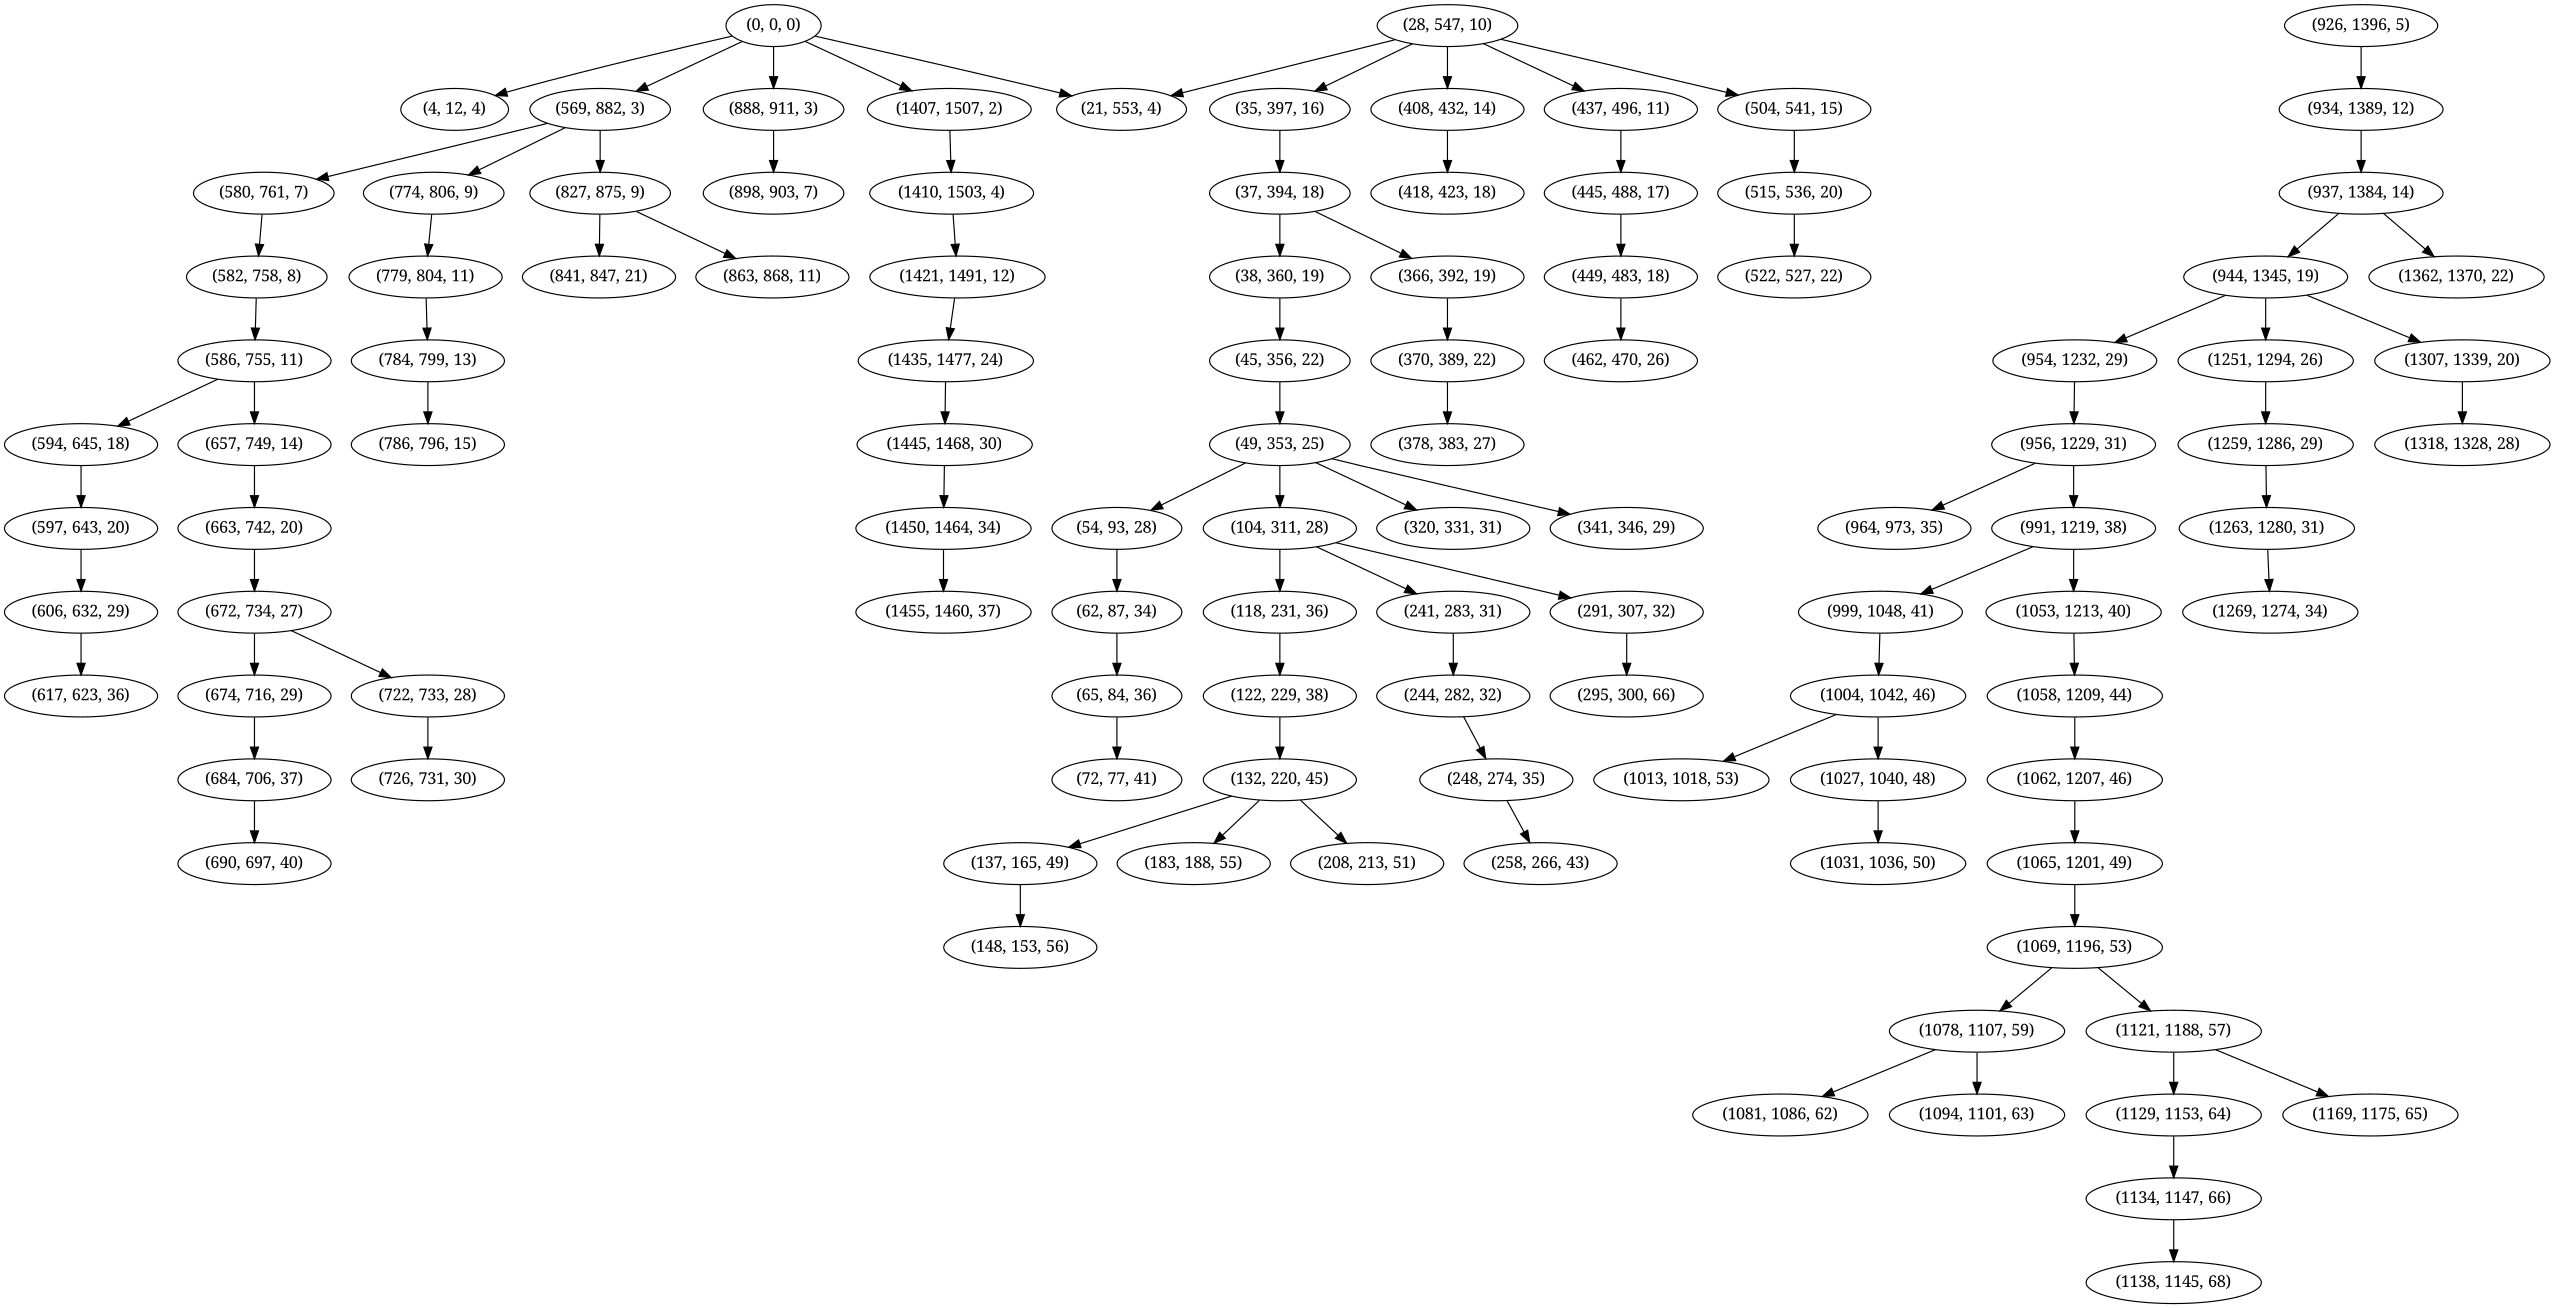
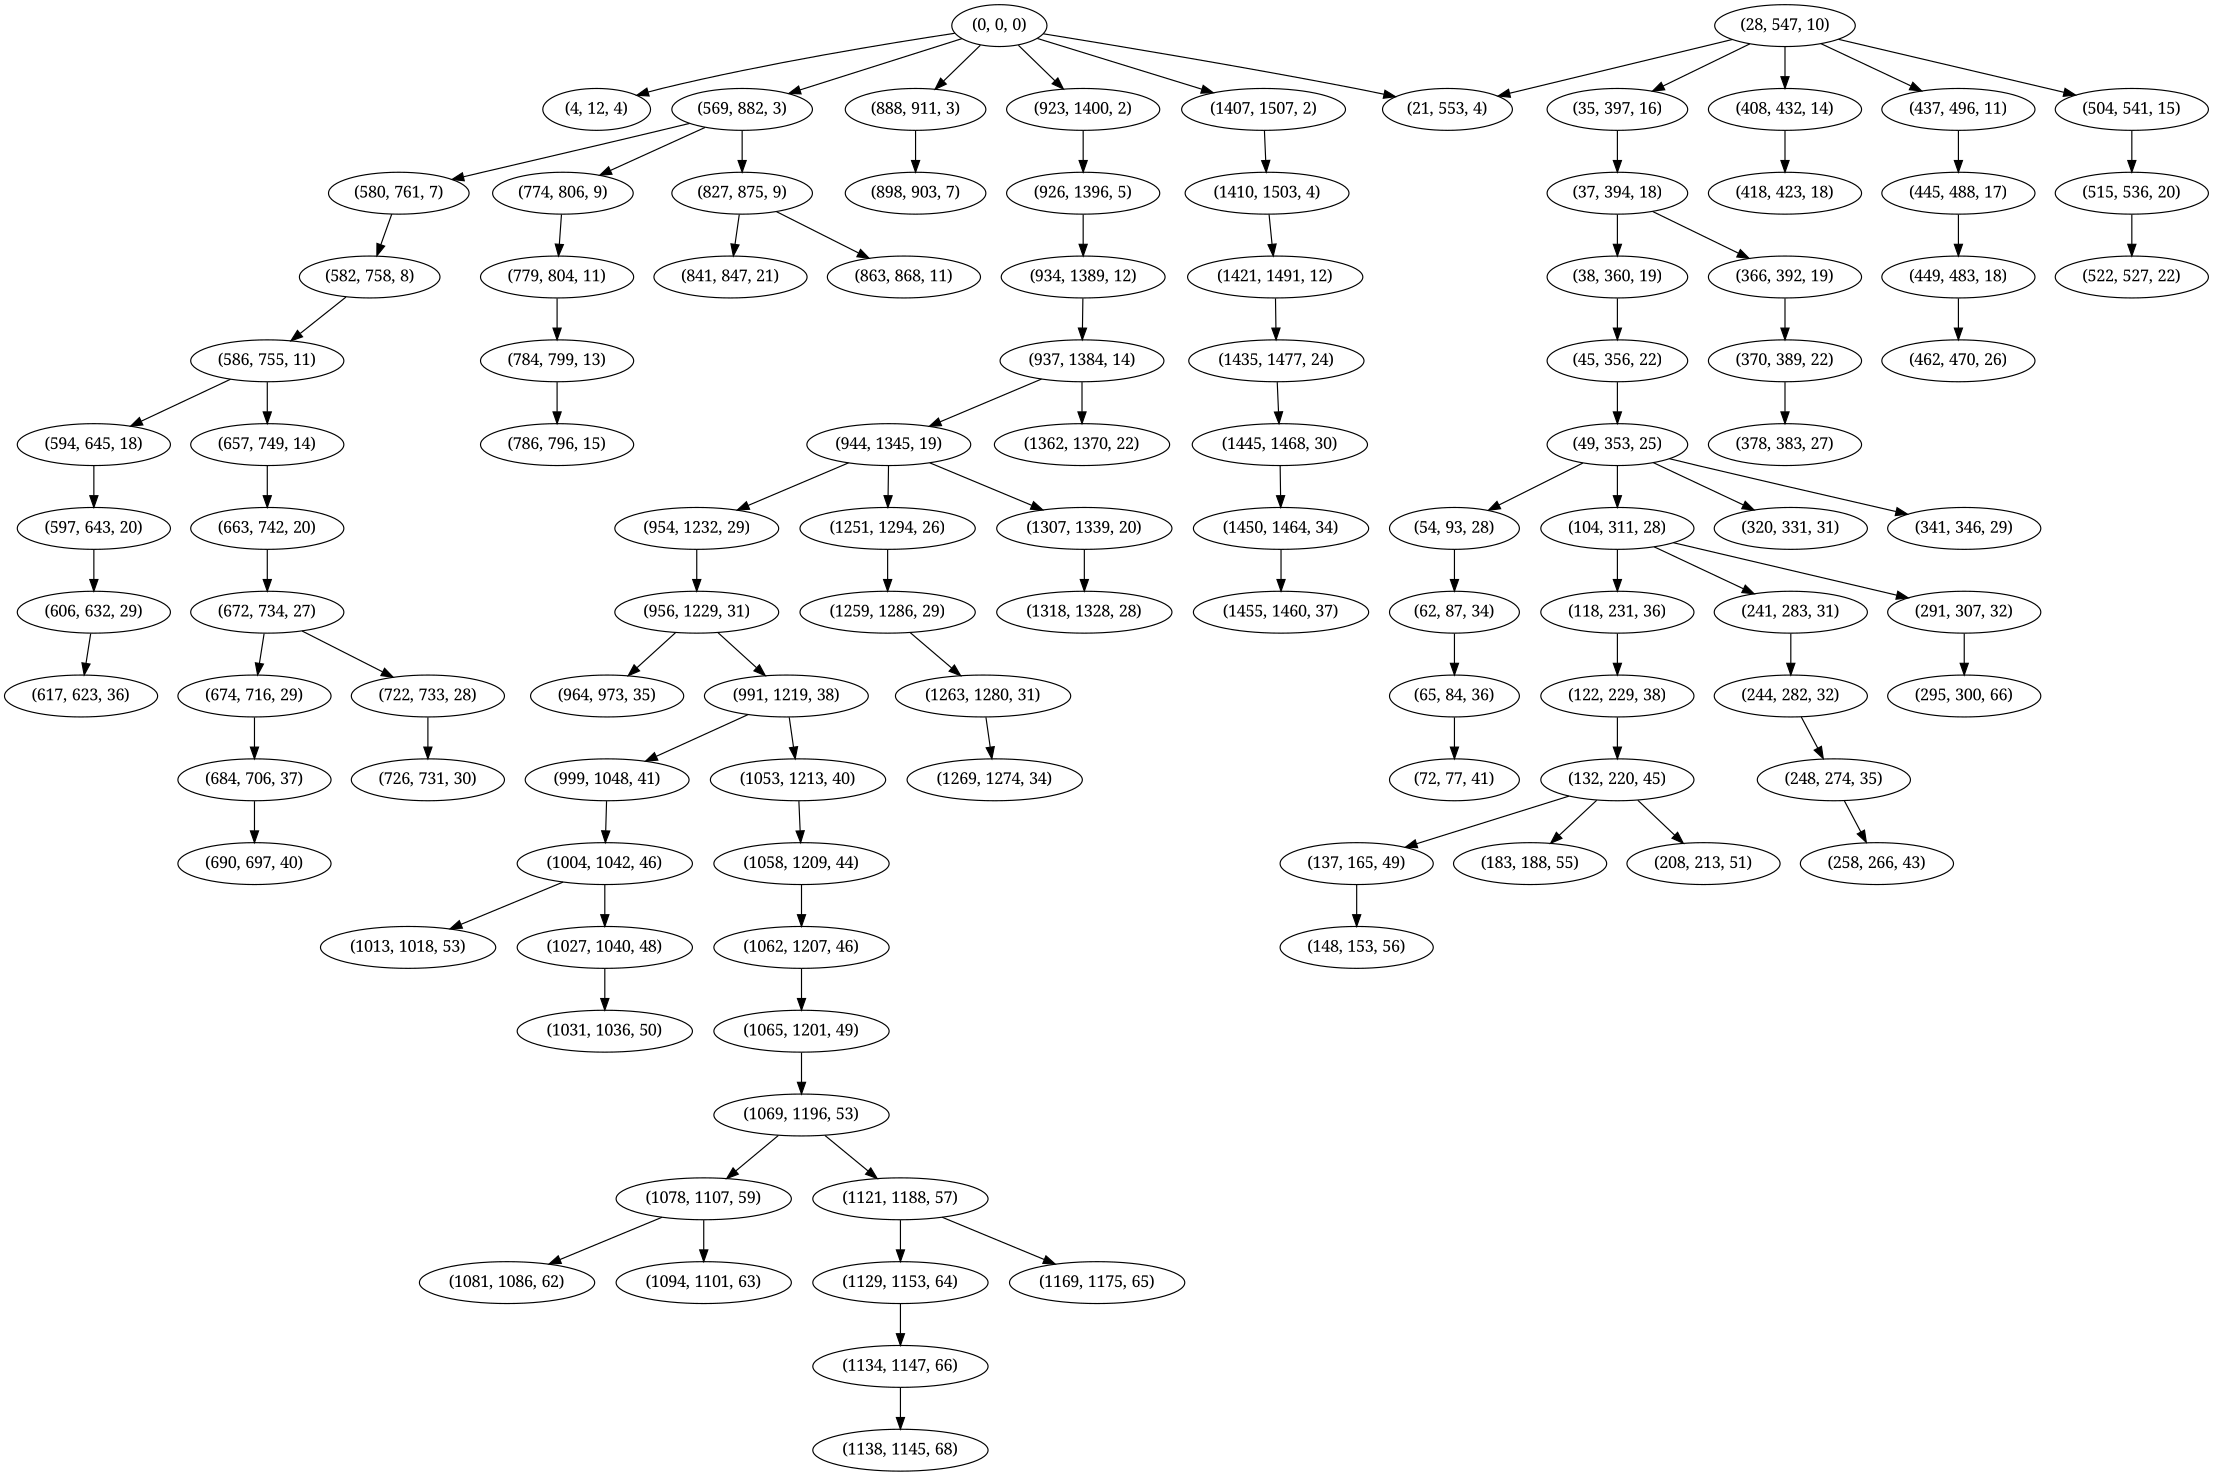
none -> (1083, 109)
